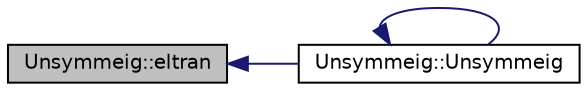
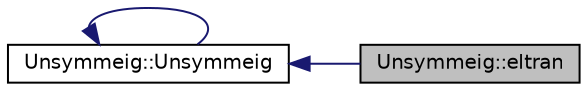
(273, 64) -> (335, 64)
